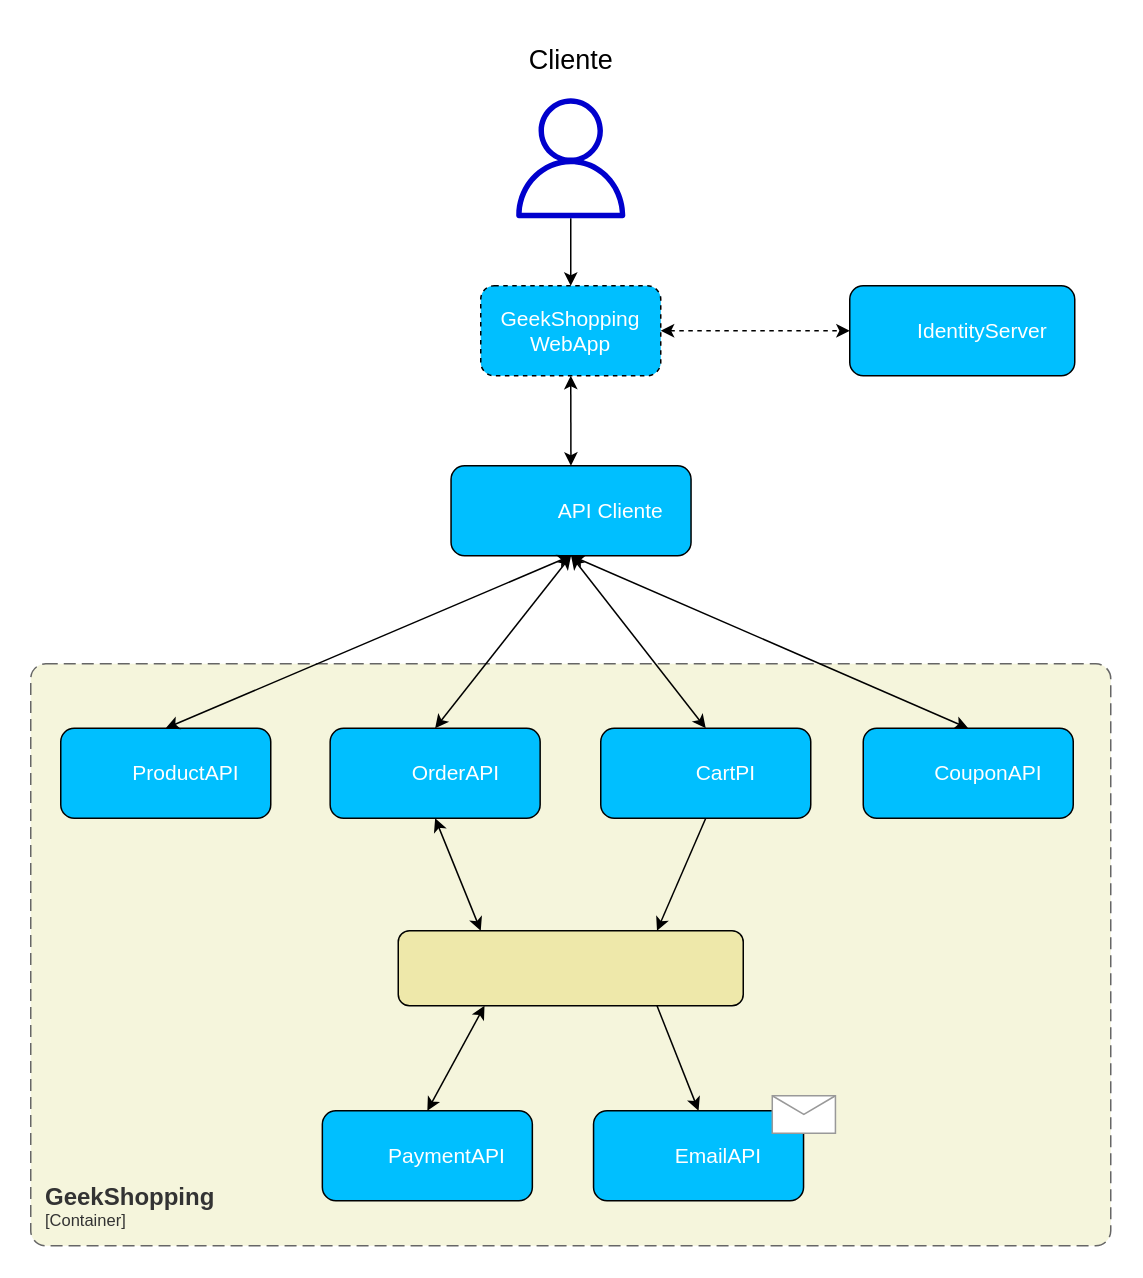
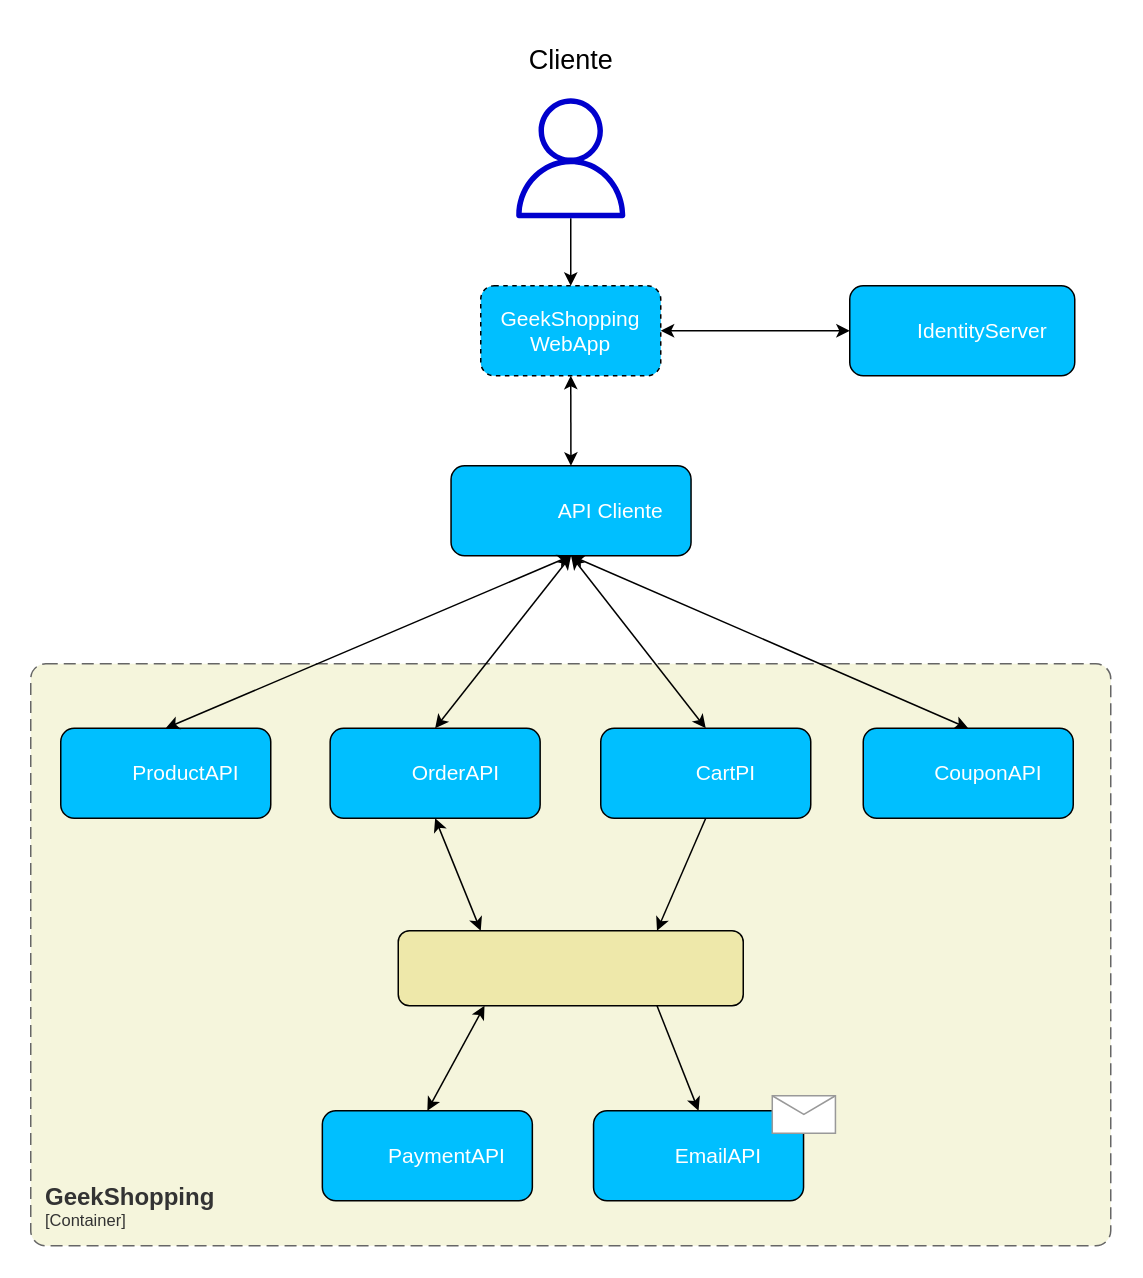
(757, 331) -> (757, 331)
